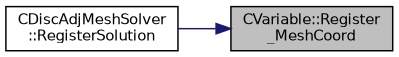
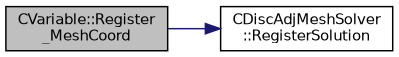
(197, 29) -> (187, 29)
